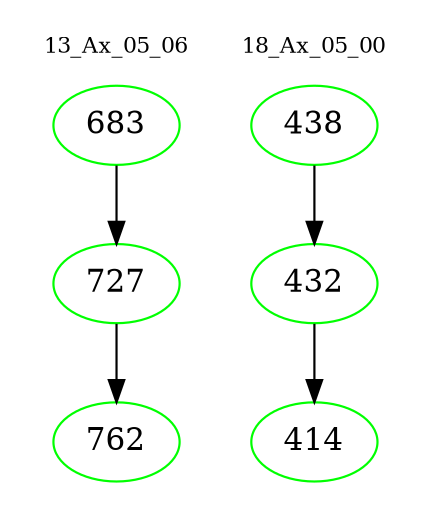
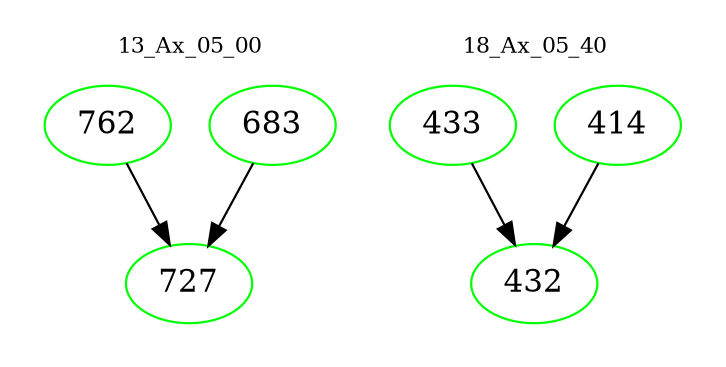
(117, 47) -> (190, 47)
(314, 47) -> (535, 47)
(314, 125) -> (453, 125)
(117, 352) -> (143, 194)
(314, 352) -> (581, 195)
